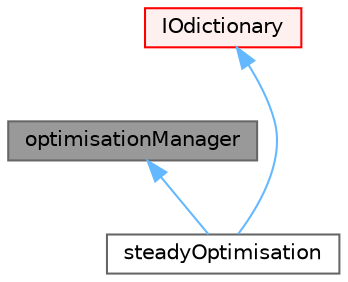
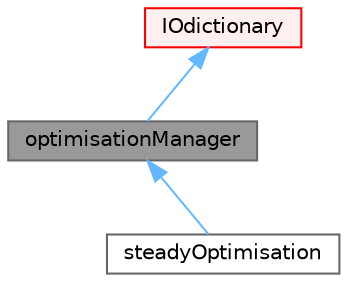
(276, 151) -> (171, 93)
